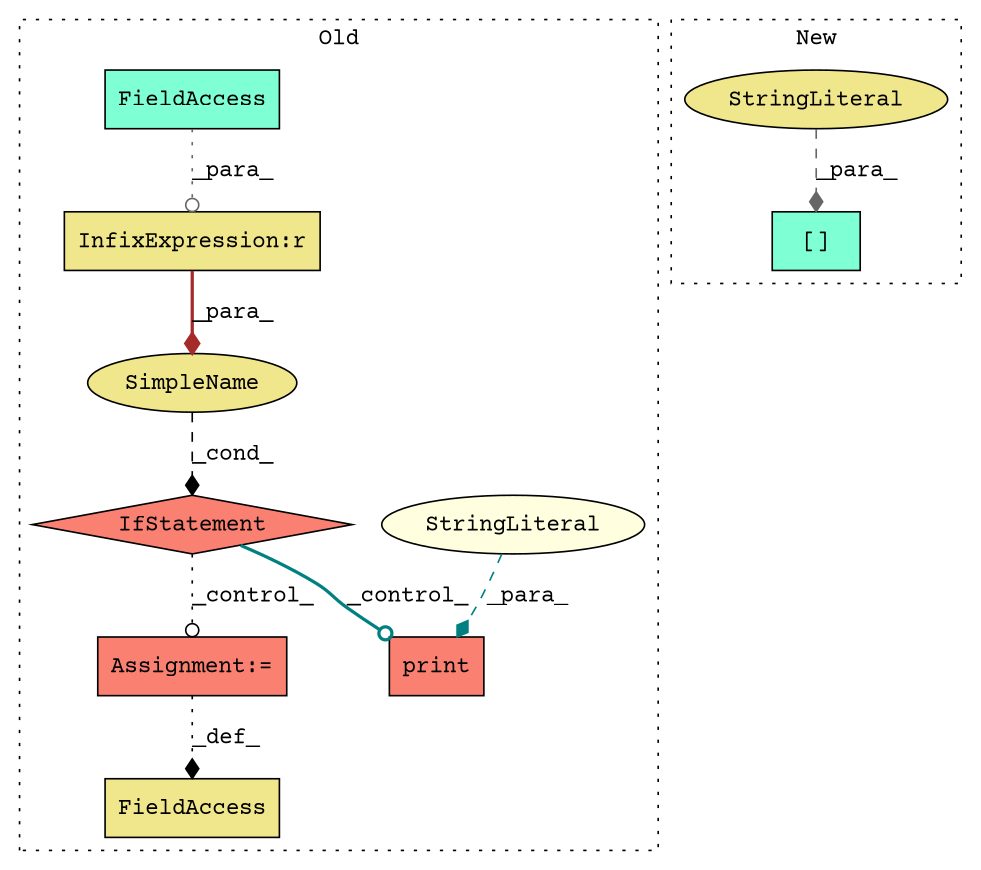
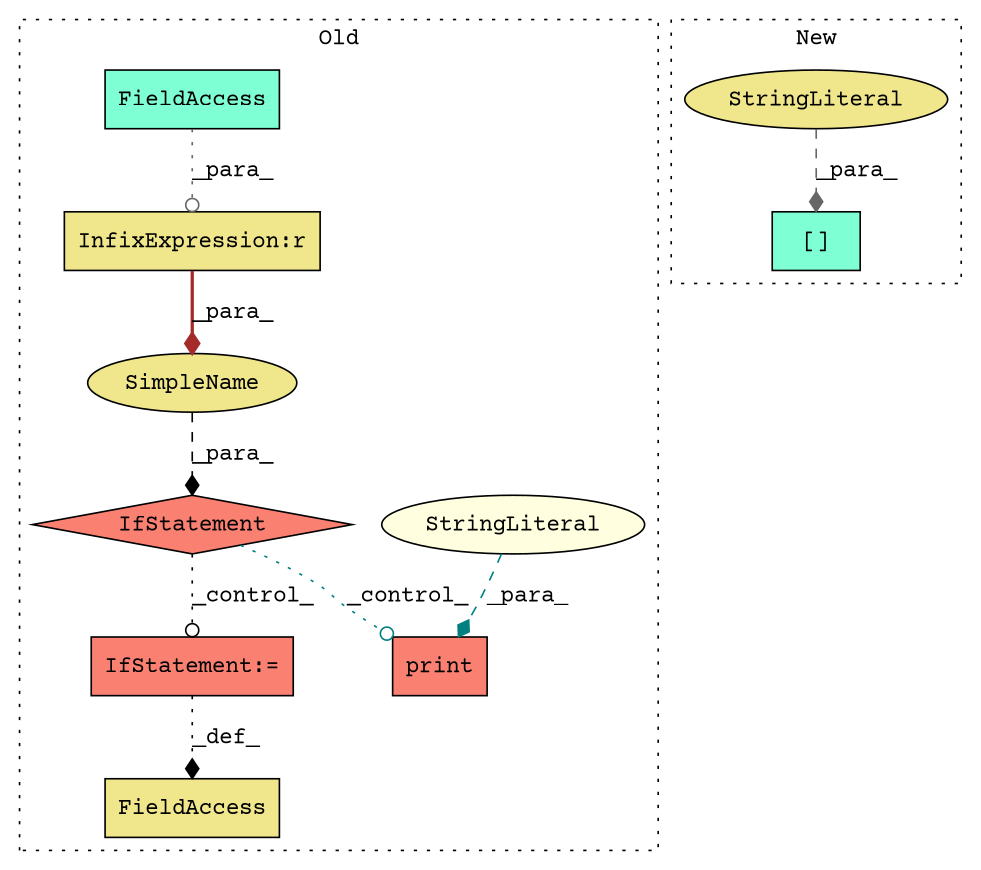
(233, 454) -> (233, 454)
(313, 582) -> (314, 582)
(192, 666) -> (192, 666)
